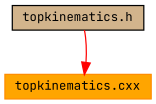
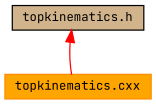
(86, 46) -> (70, 59)
